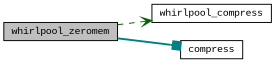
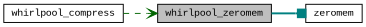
(130, 23) -> (136, 13)
(212, 50) -> (334, 13)
